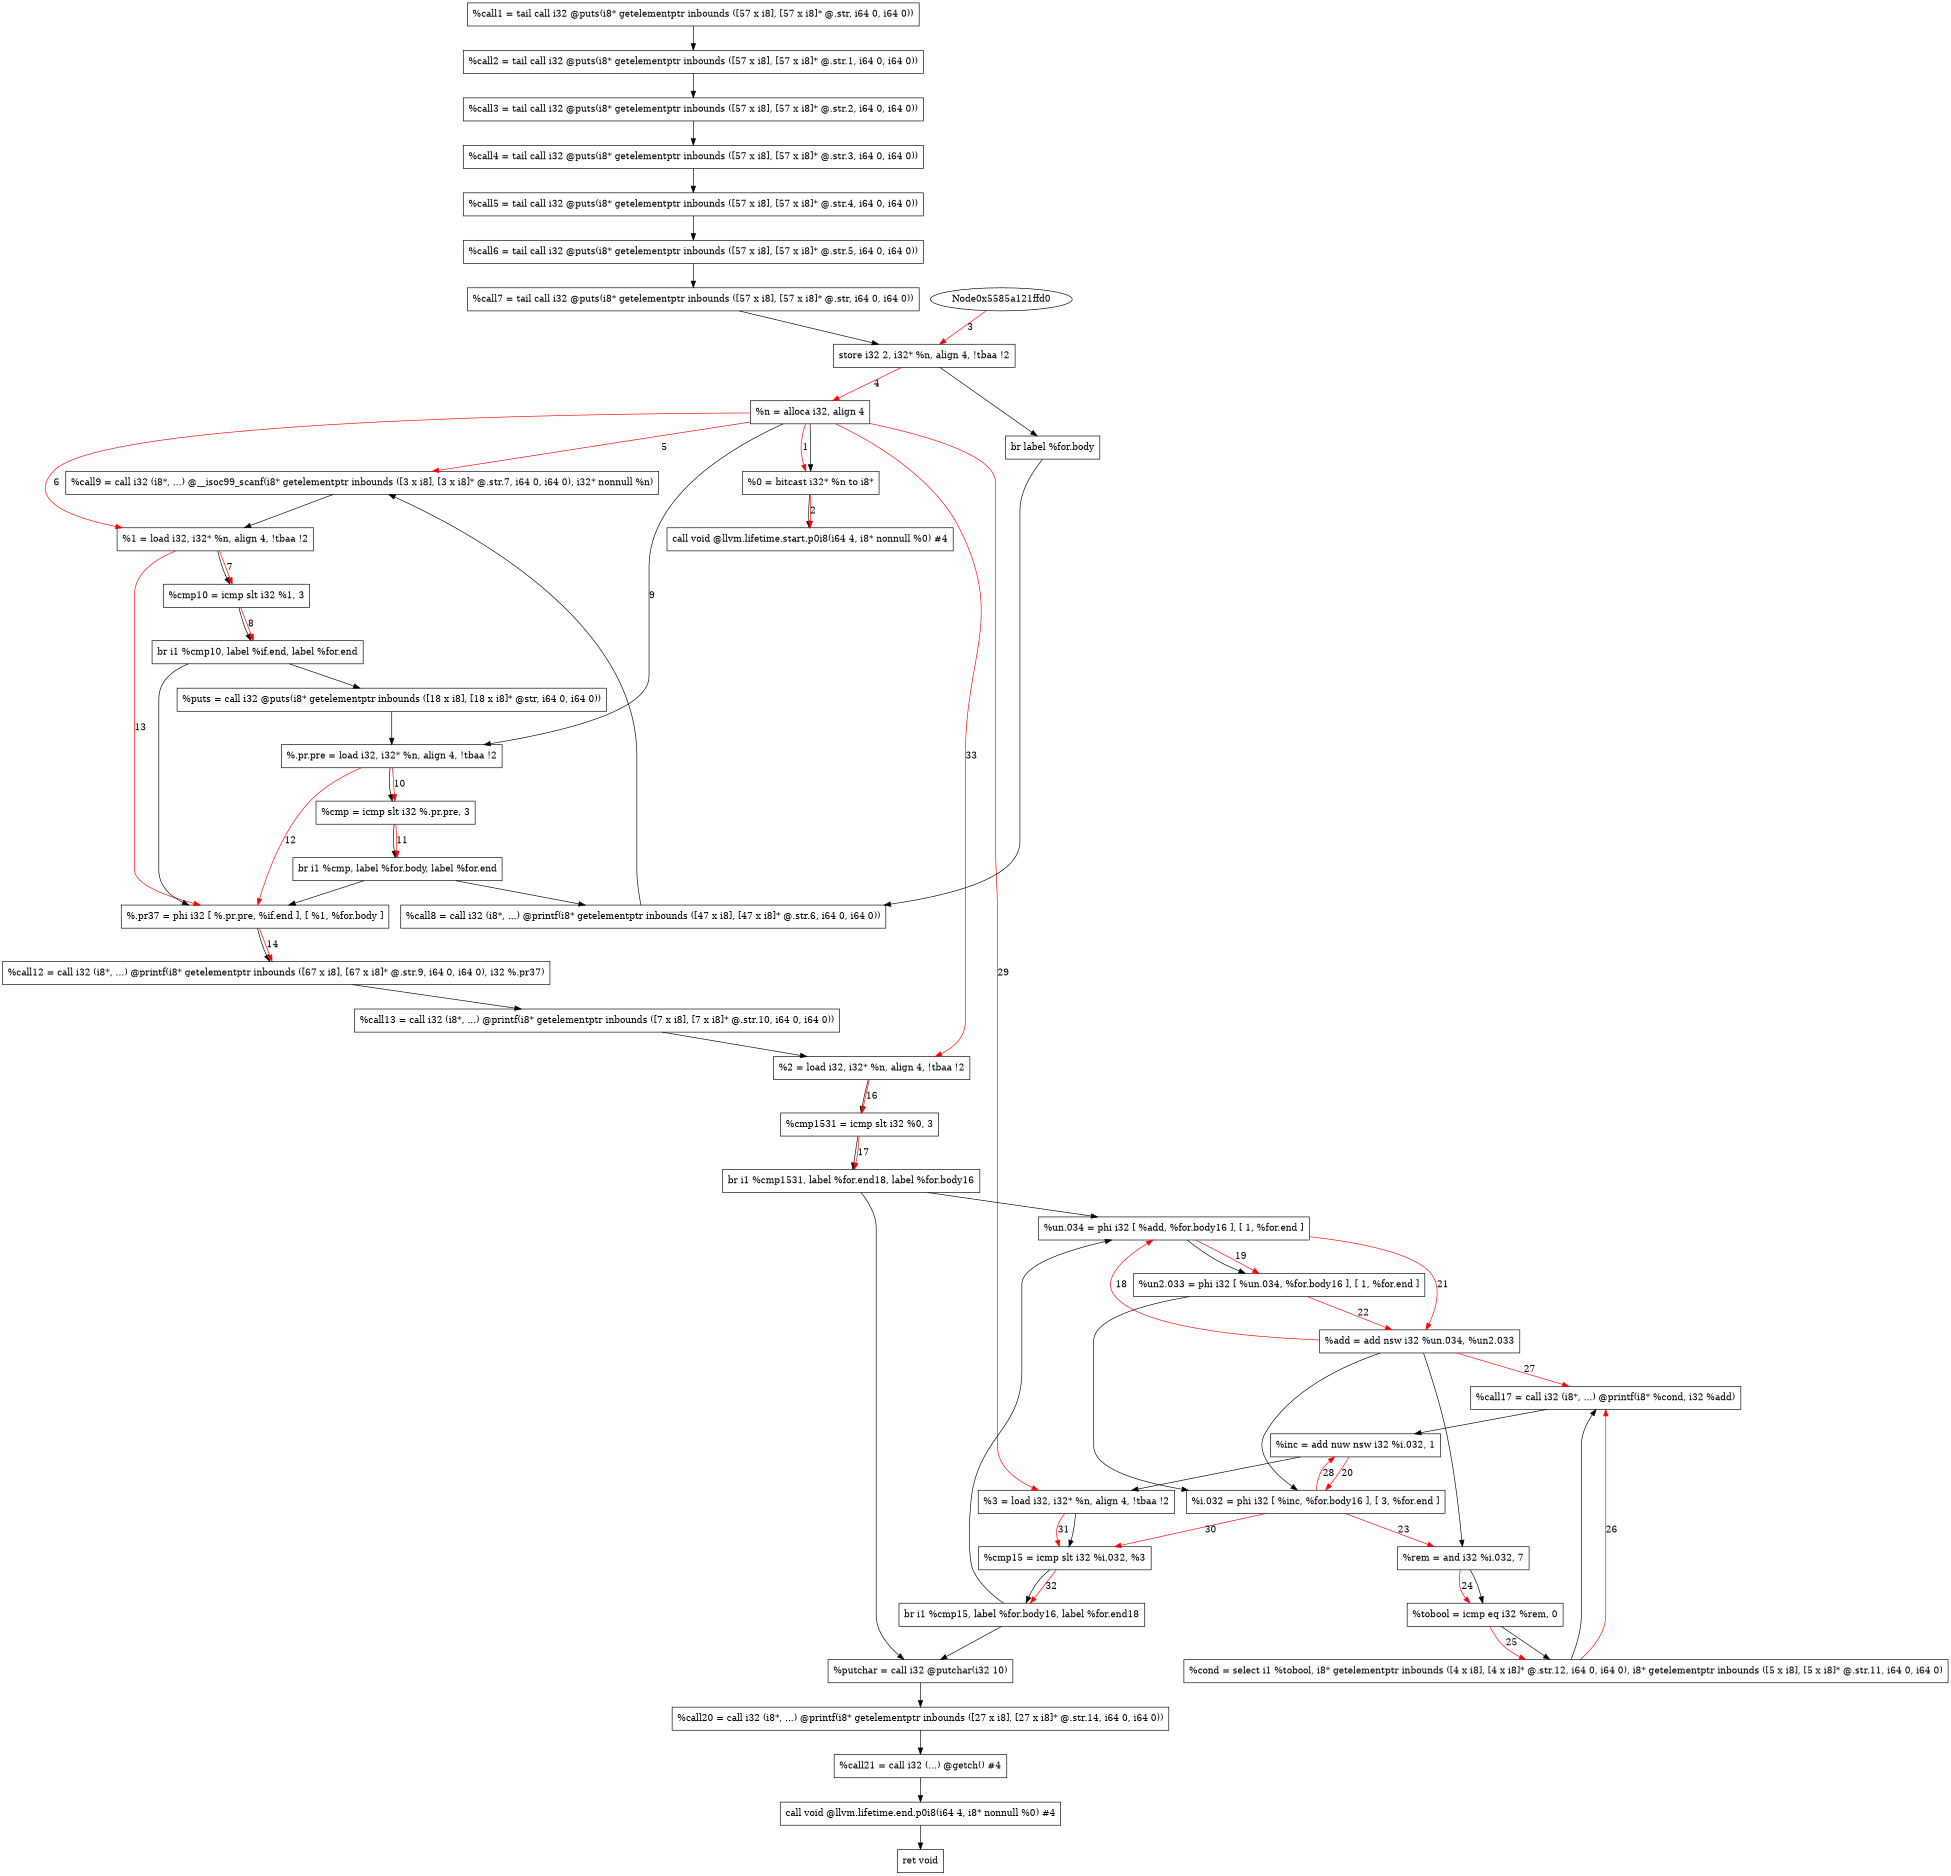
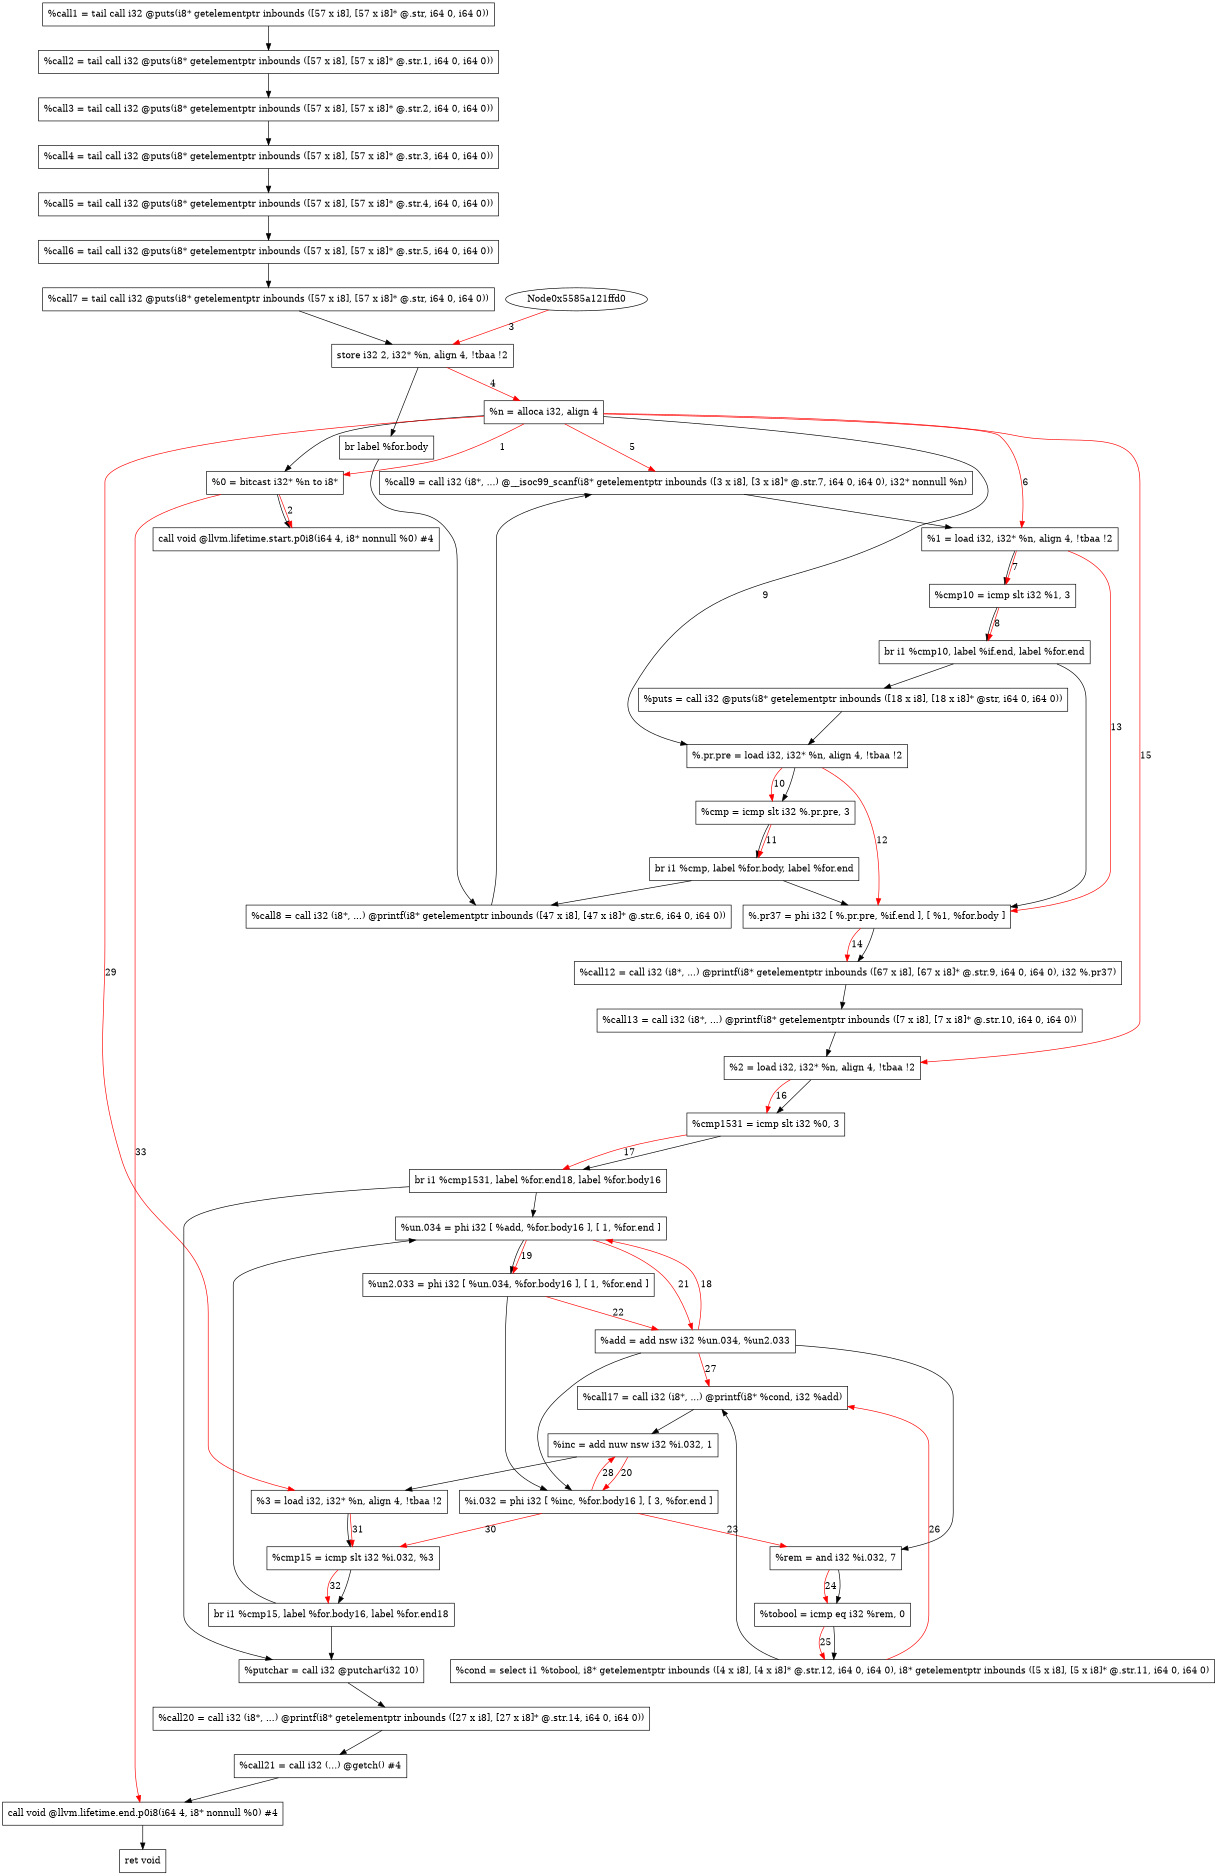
(971, 756) -> (1146, 756)
none -> (135, 1117)
